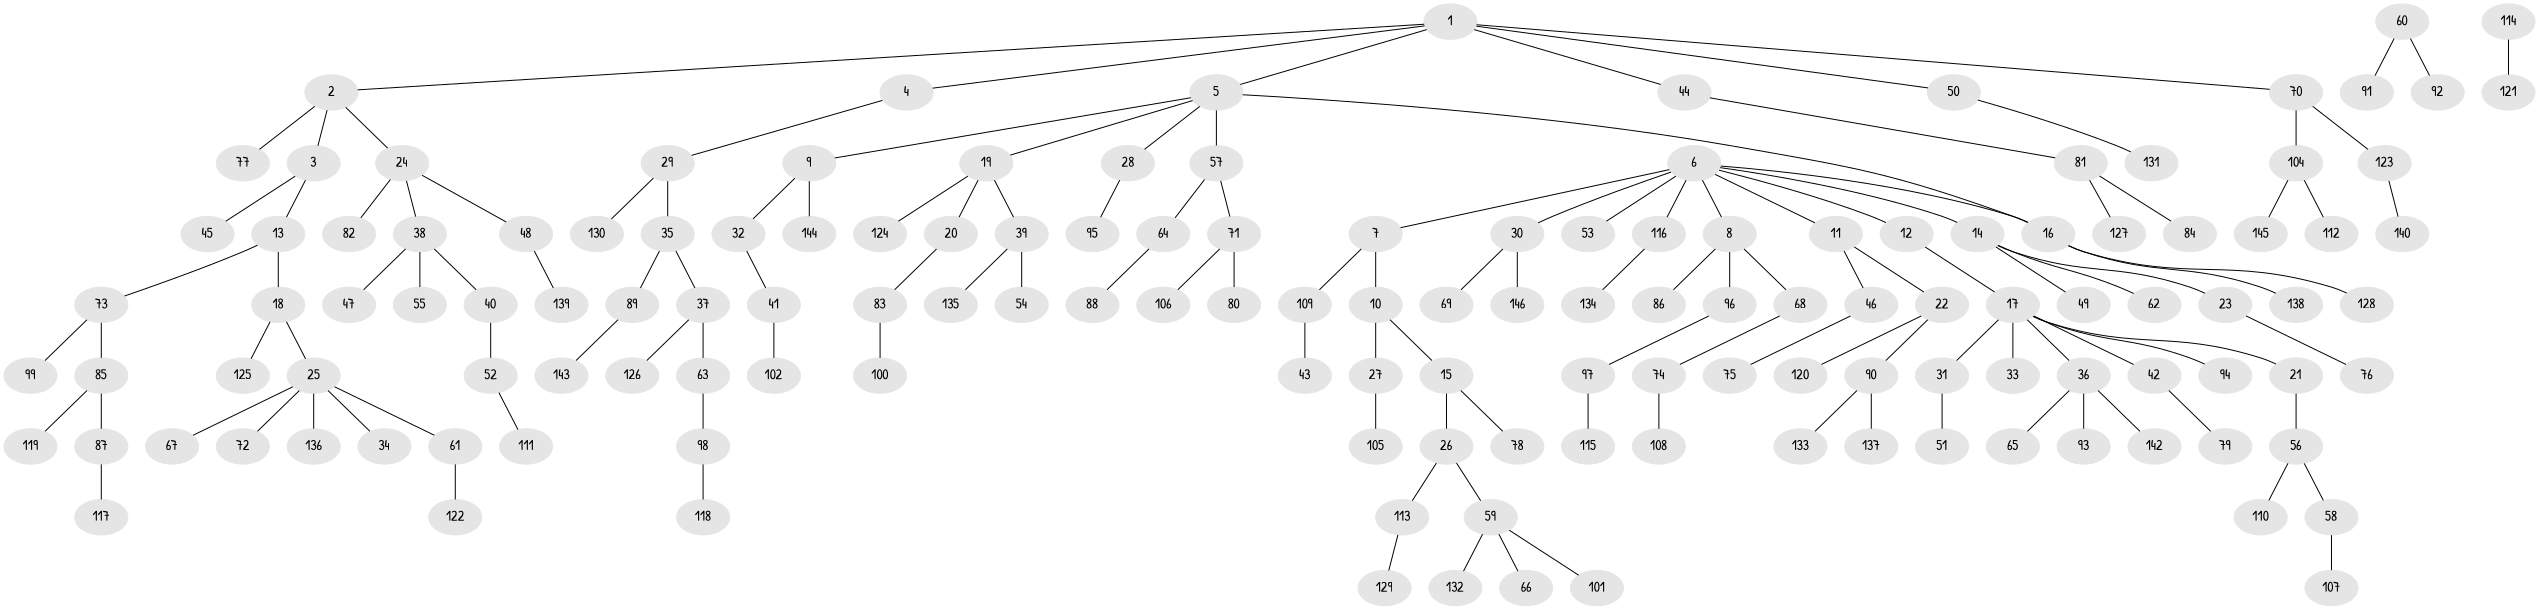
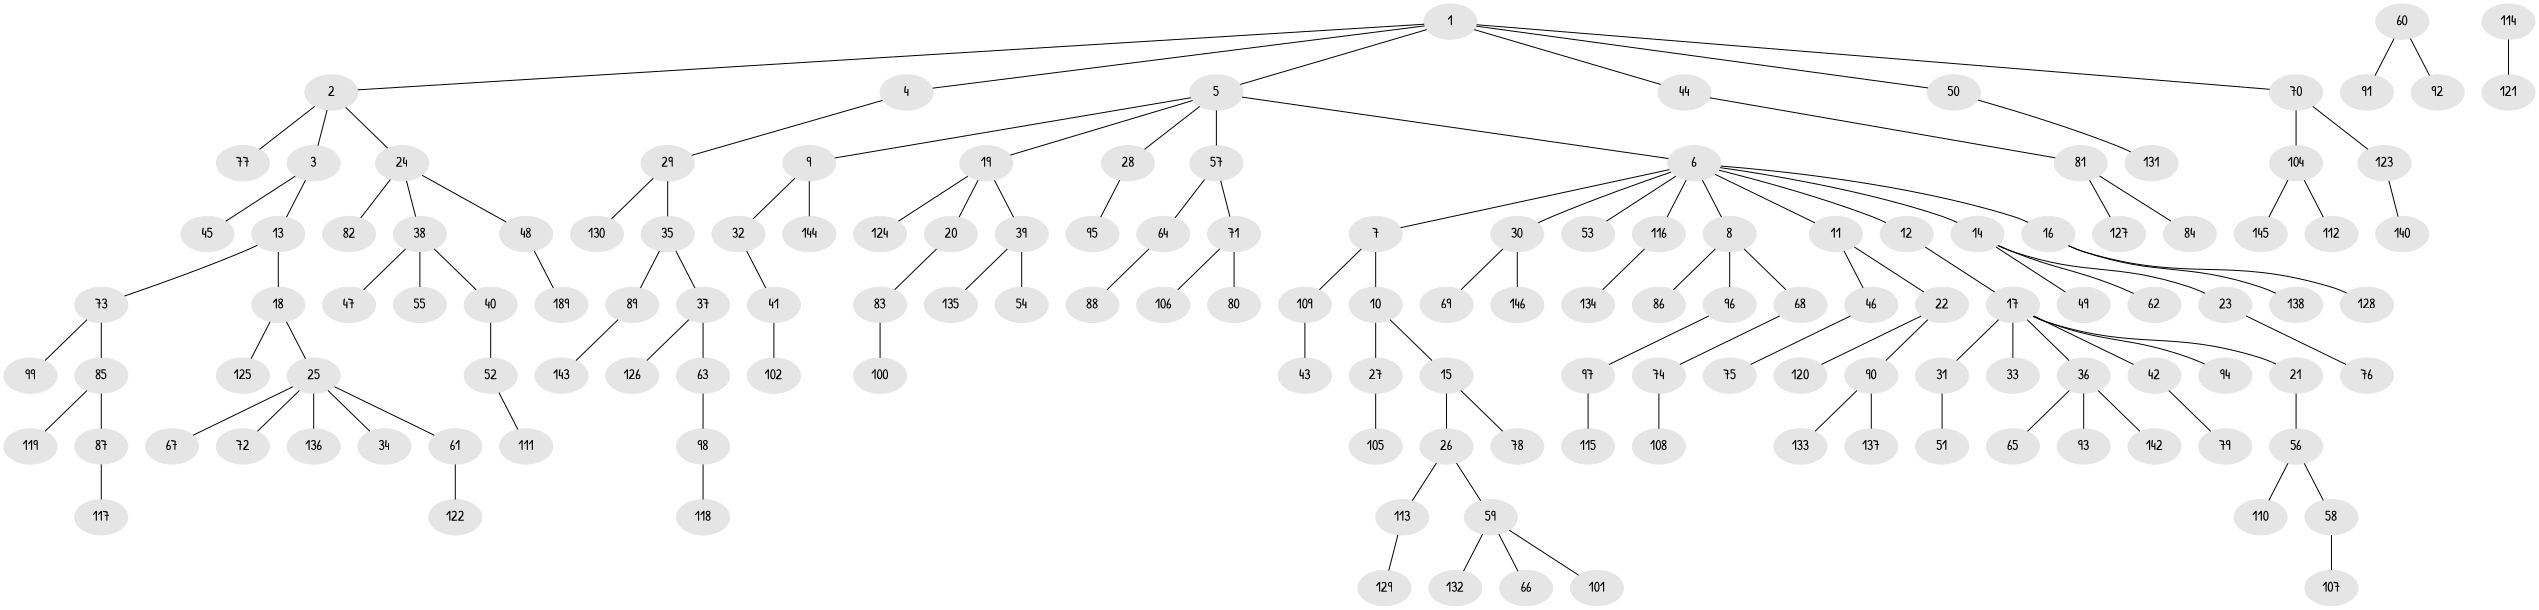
(1640, 132) -> (1455, 128)
(561, 305) -> (561, 305)
